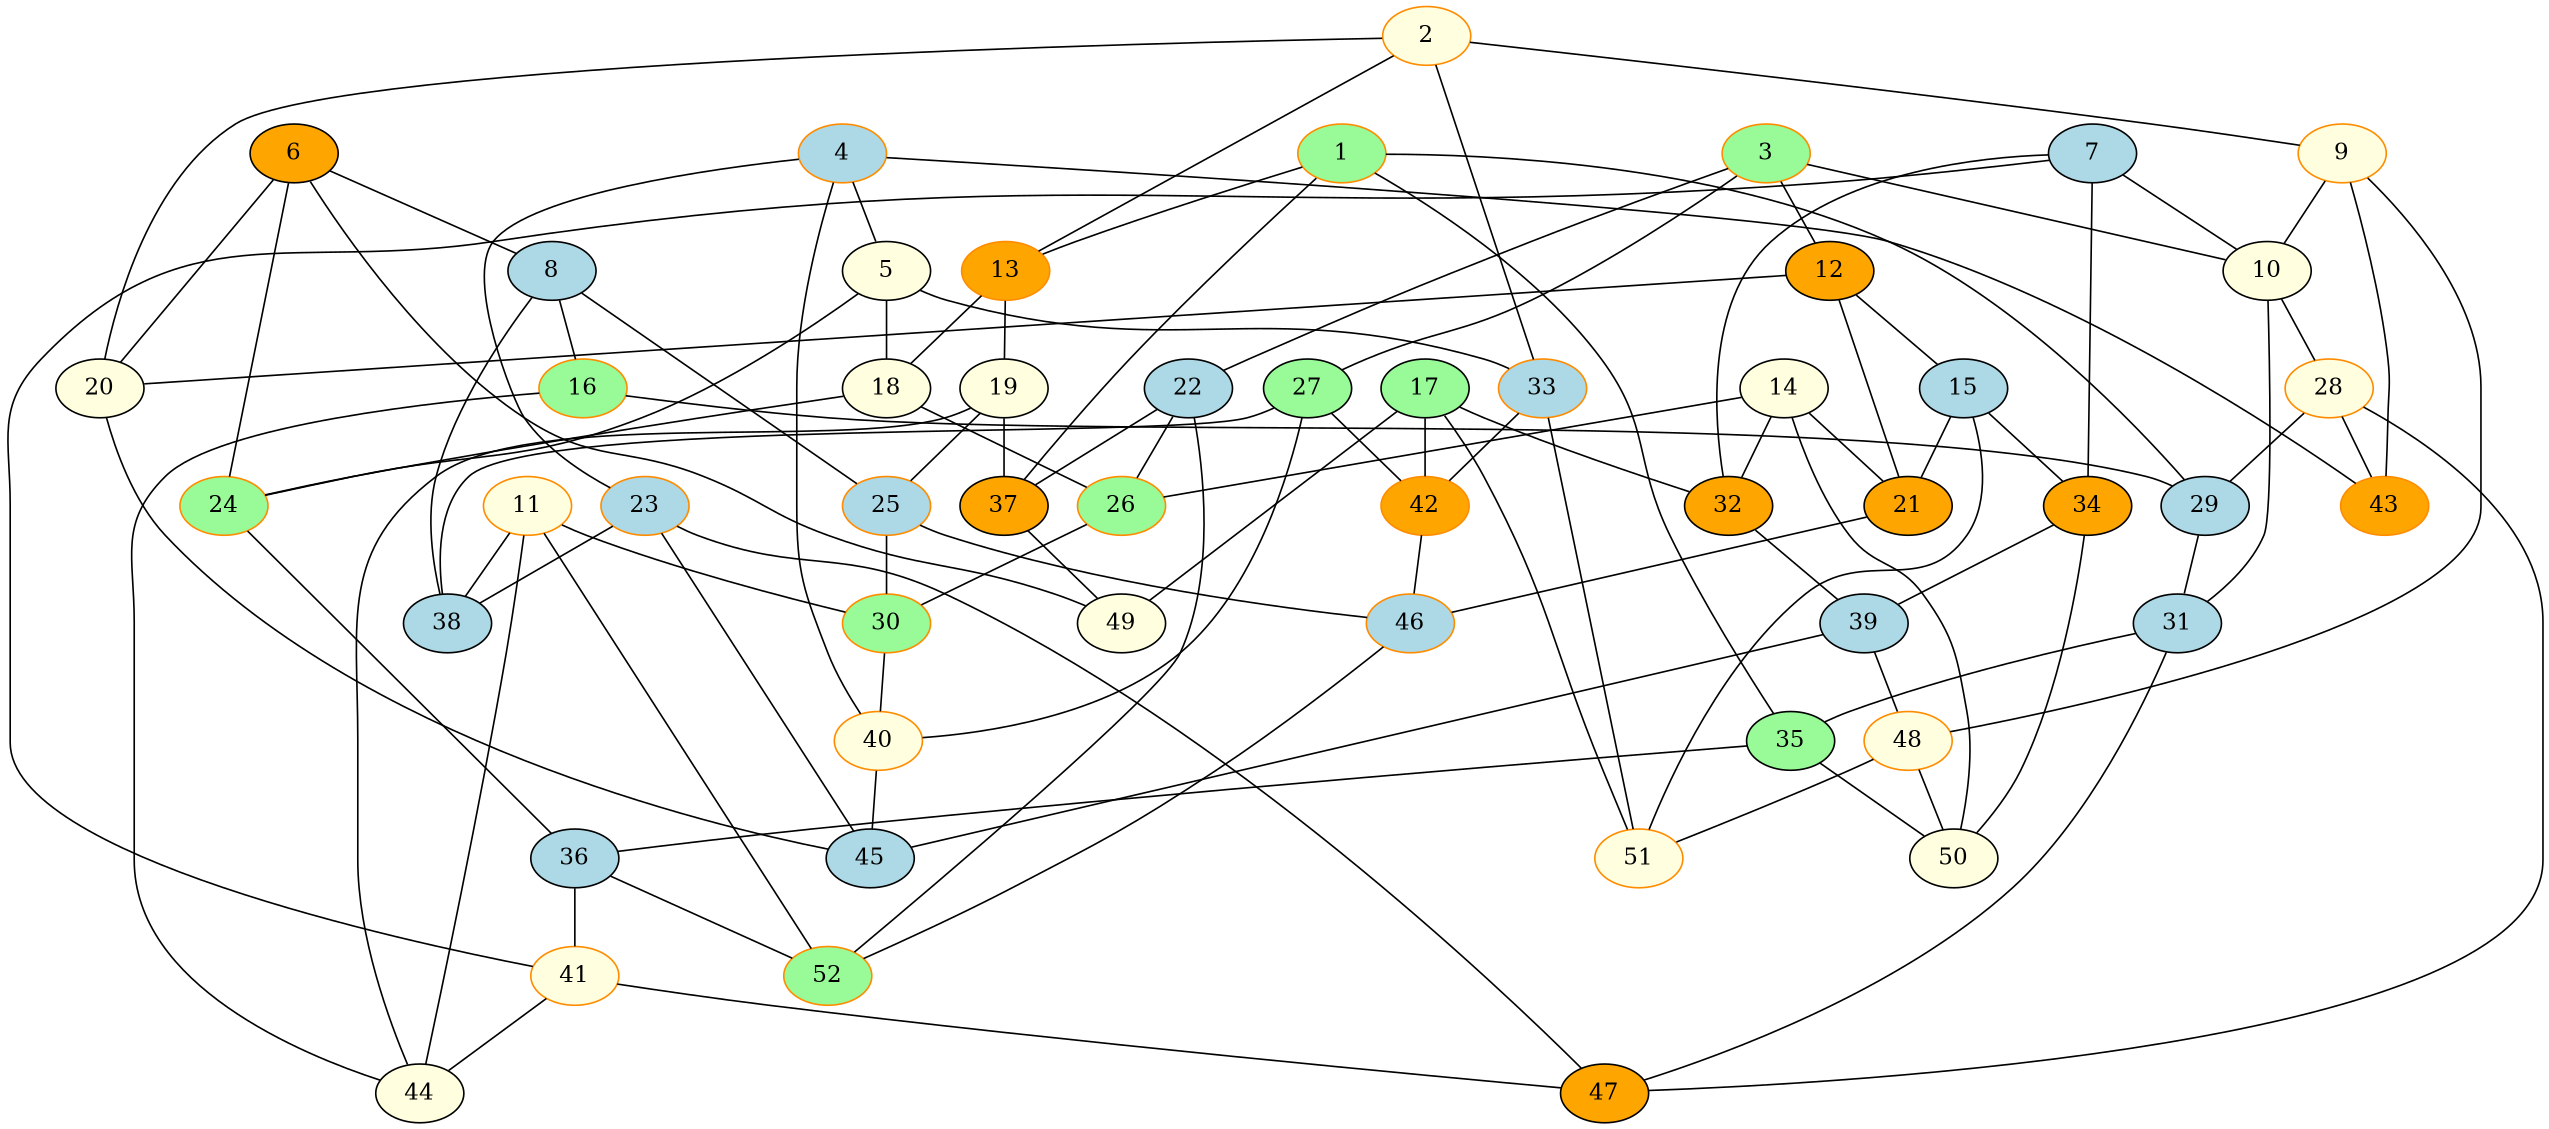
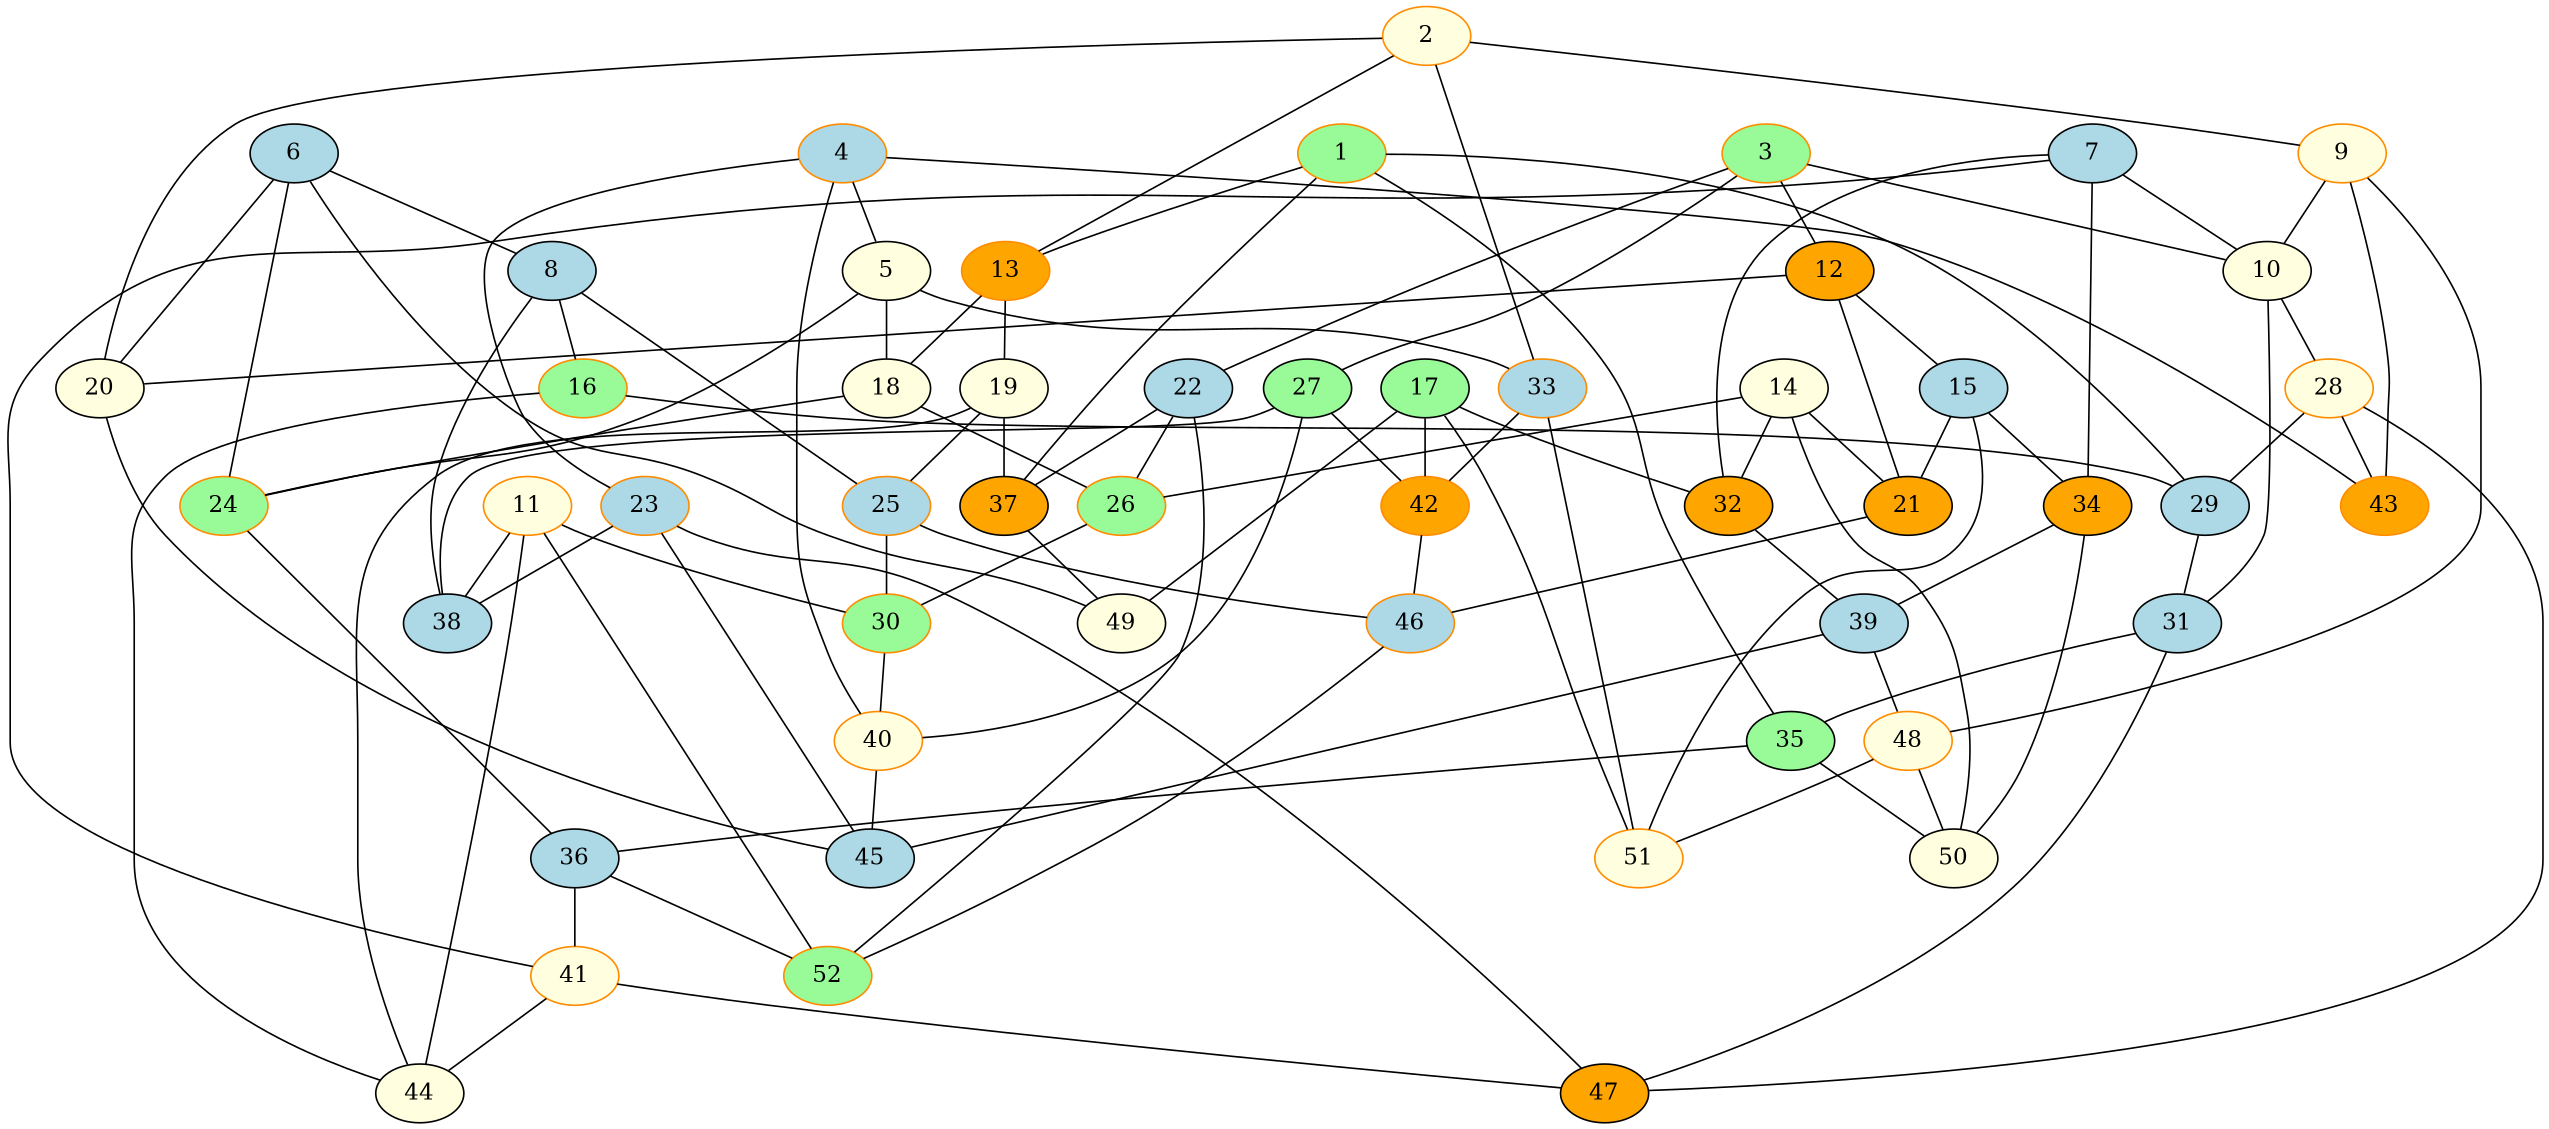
(294, 153) -> (294, 153)
